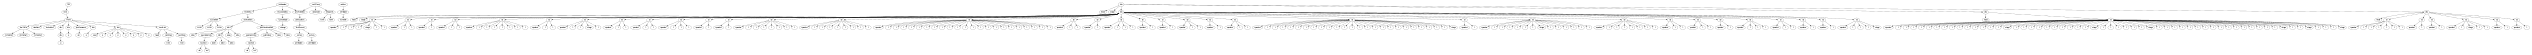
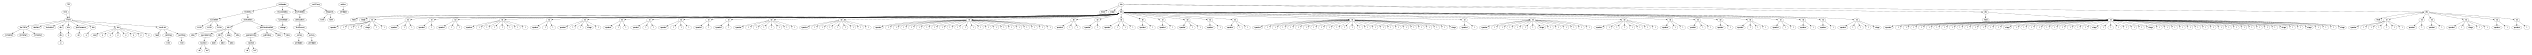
(67, 8) -> (70, 12)
(316, 12) -> none
(343, 20) -> none
